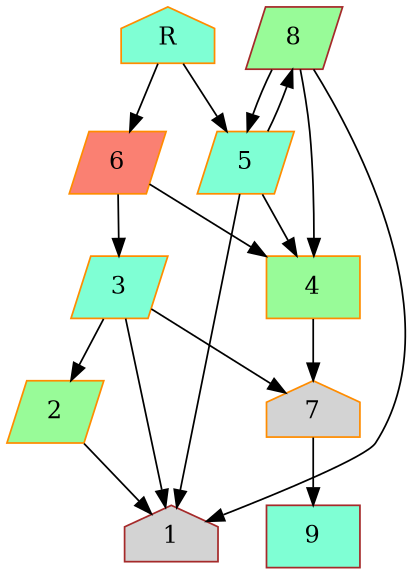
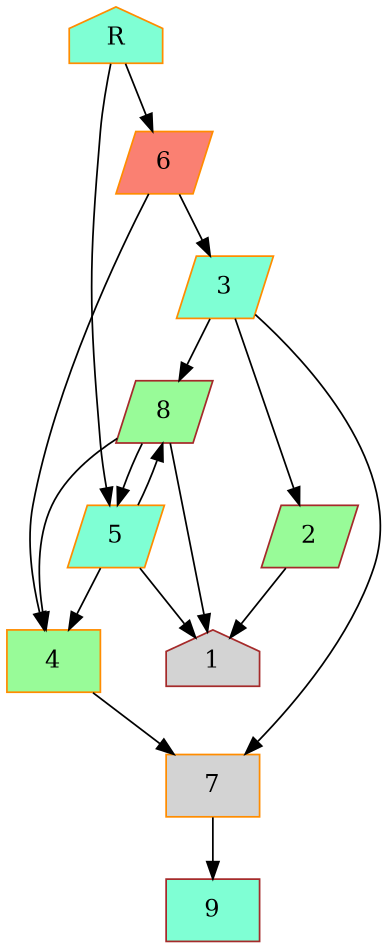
(144, 404) -> (199, 342)
(55, 412) -> (310, 536)
(313, 412) -> (213, 786)
